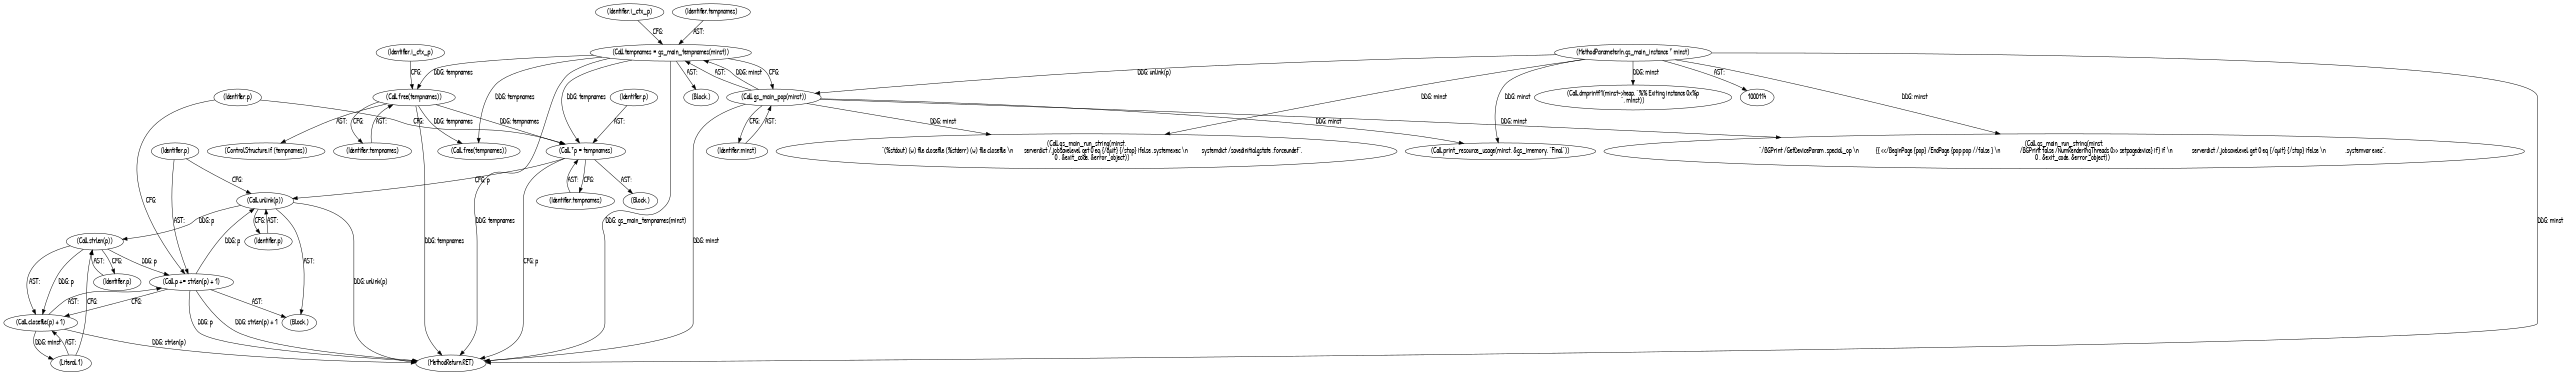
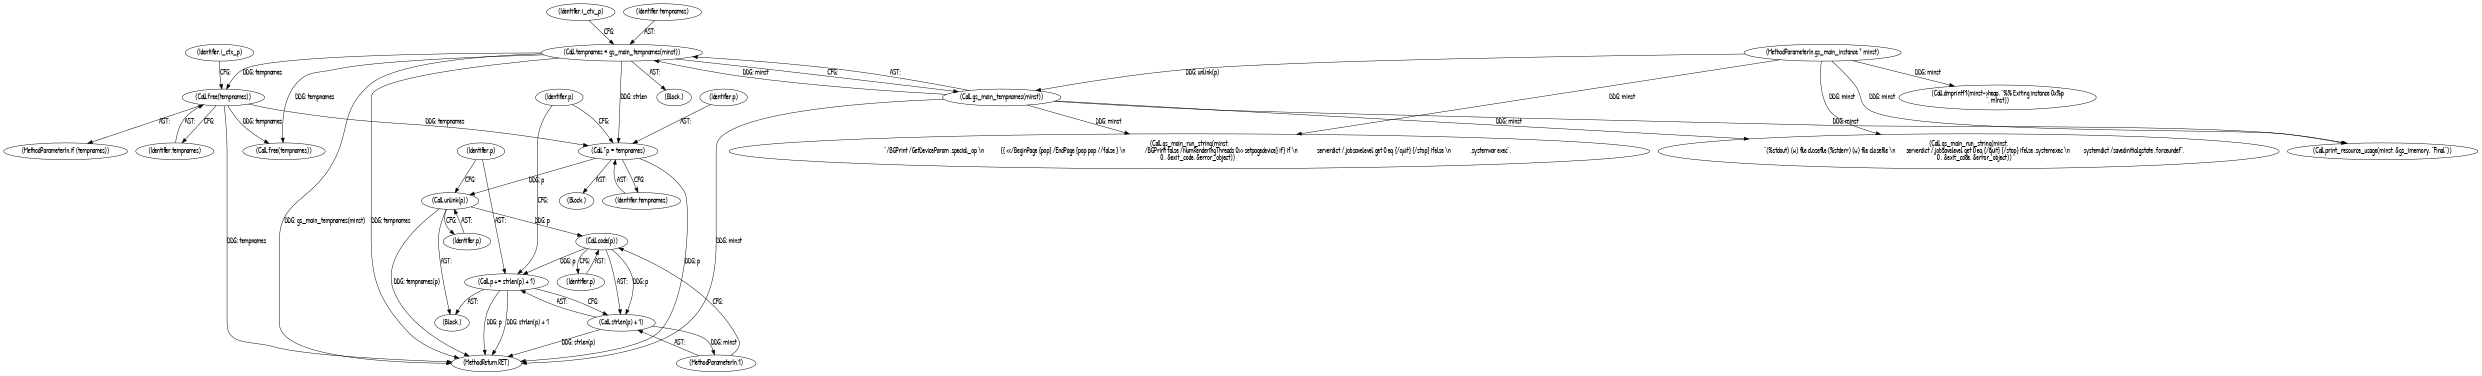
(586, 97) -> (634, 97)
(774, 97) -> (1002, 97)
(1757, 97) -> none
(266, 151) -> (66, 151)
(737, 151) -> none
(482, 181) -> (537, 181)
(220, 240) -> none
(95, 242) -> (602, 242)
(531, 262) -> (693, 262)
(371, 282) -> (417, 282)
(41, 323) -> (621, 323)
(2043, 345) -> none
(71, 363) -> (716, 363)
